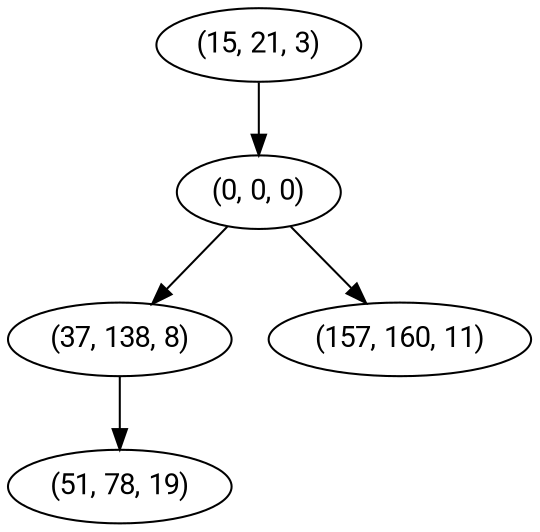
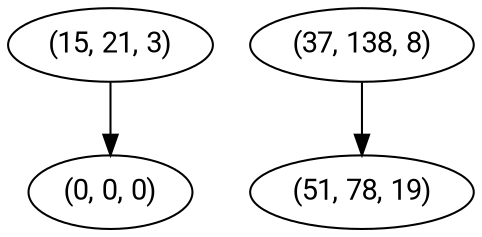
(197, 258) -> none
(400, 339) -> none
